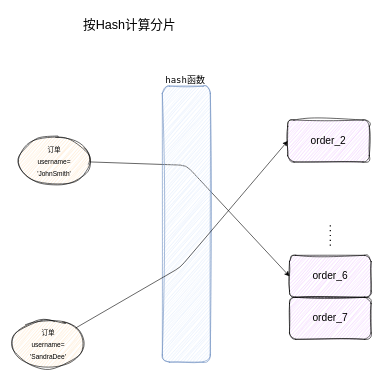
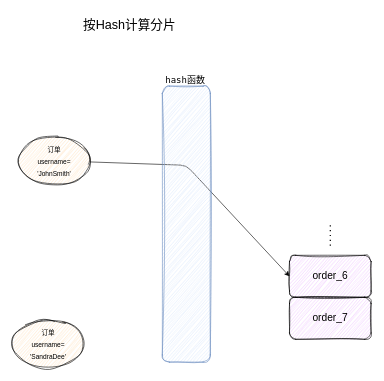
(329, 141) -> none
(248, 188) -> none
